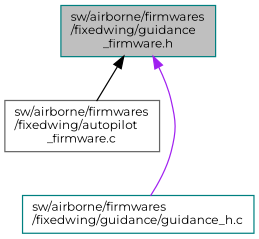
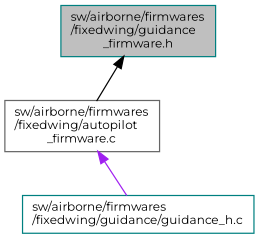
(175, 133) -> (116, 179)
